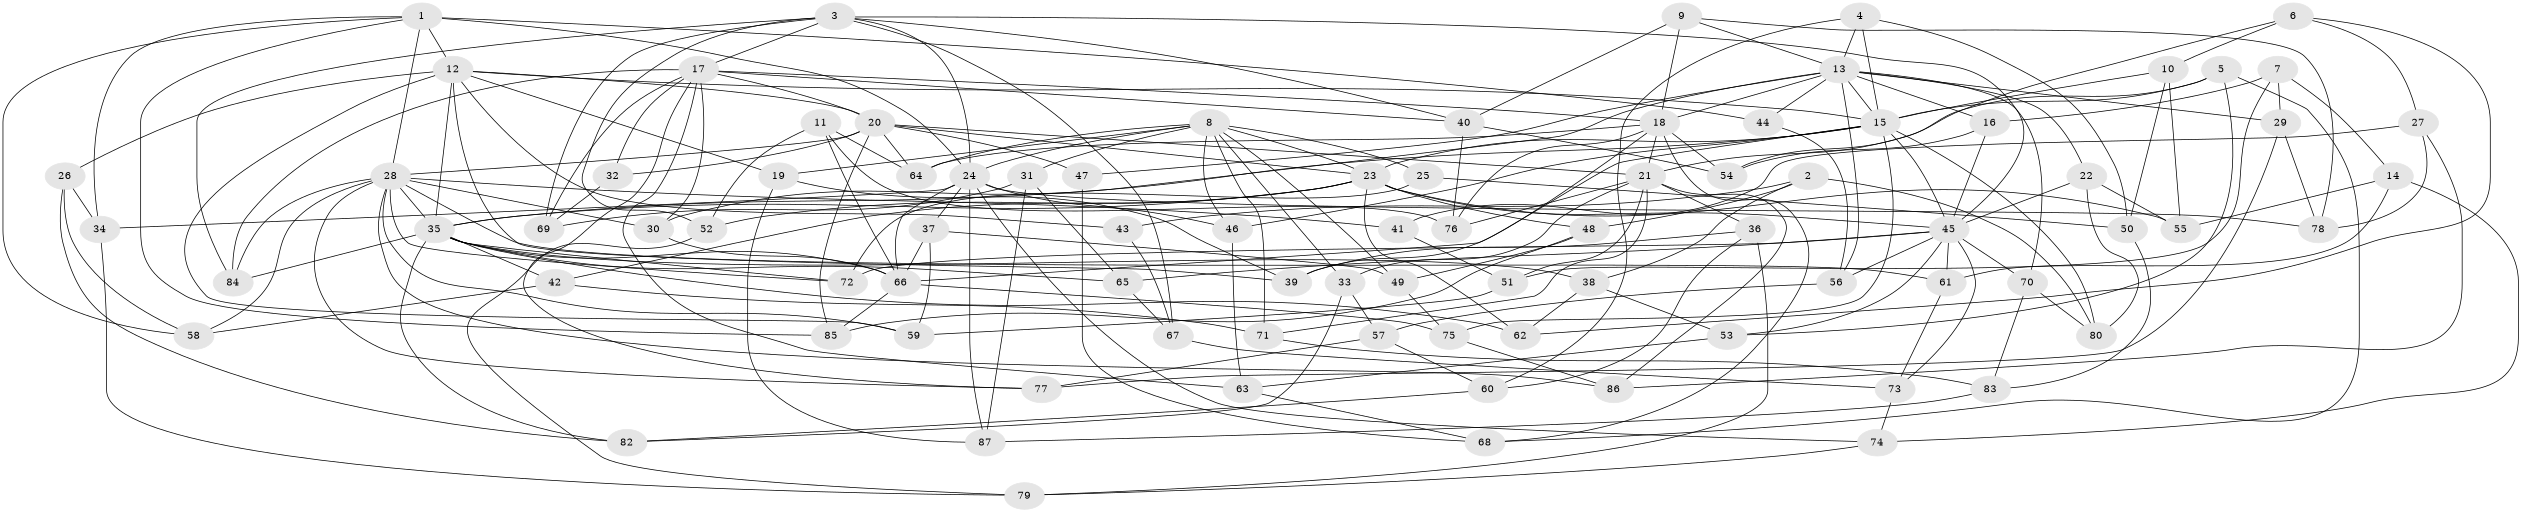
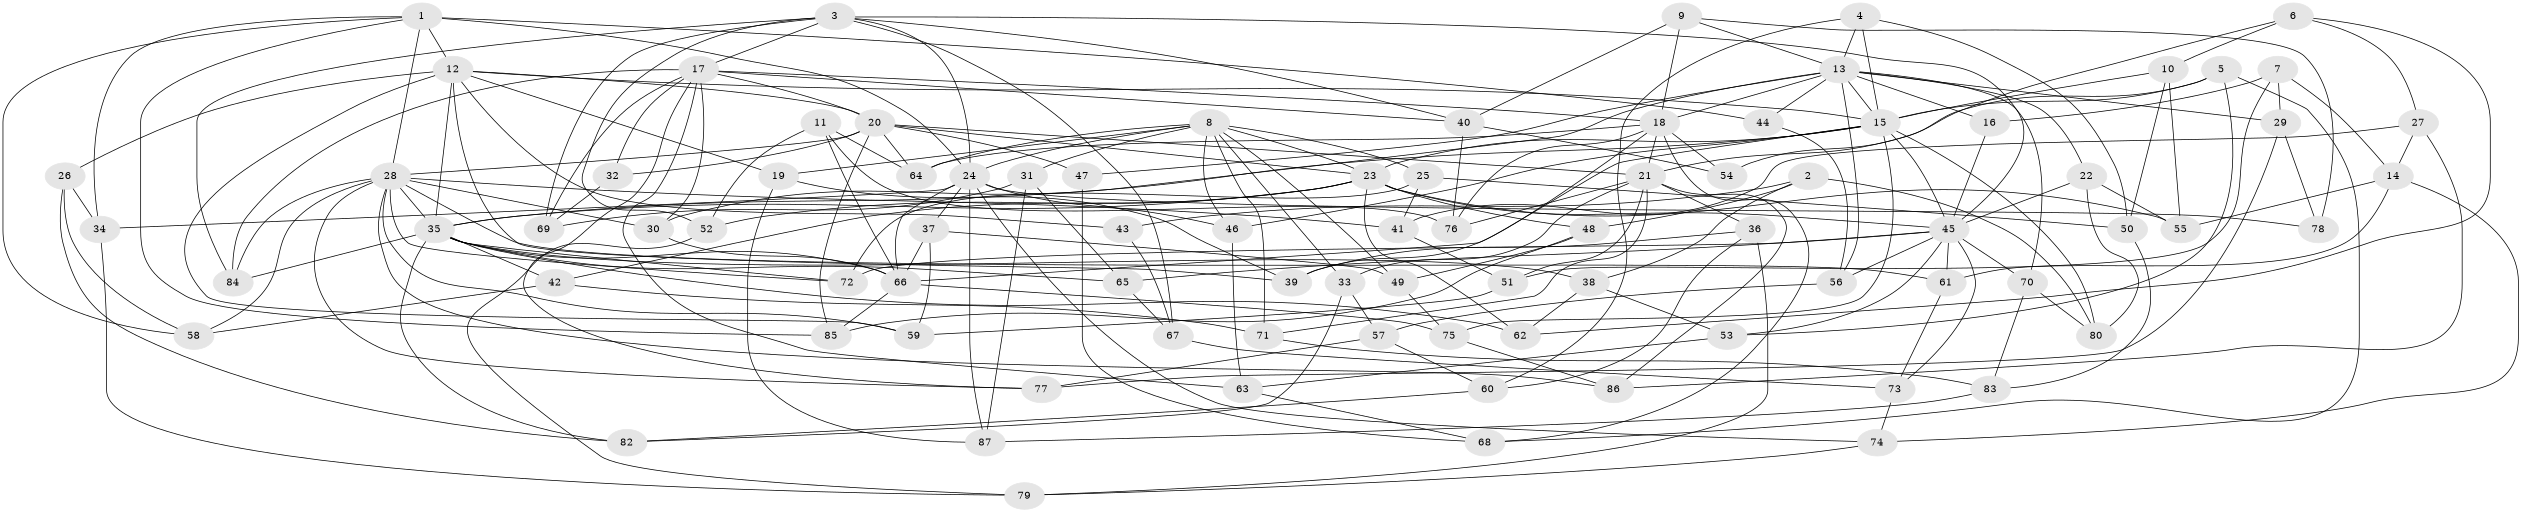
(1858, 150) -> none
none -> (1411, 203)
(2407, 203) -> (2406, 149)
